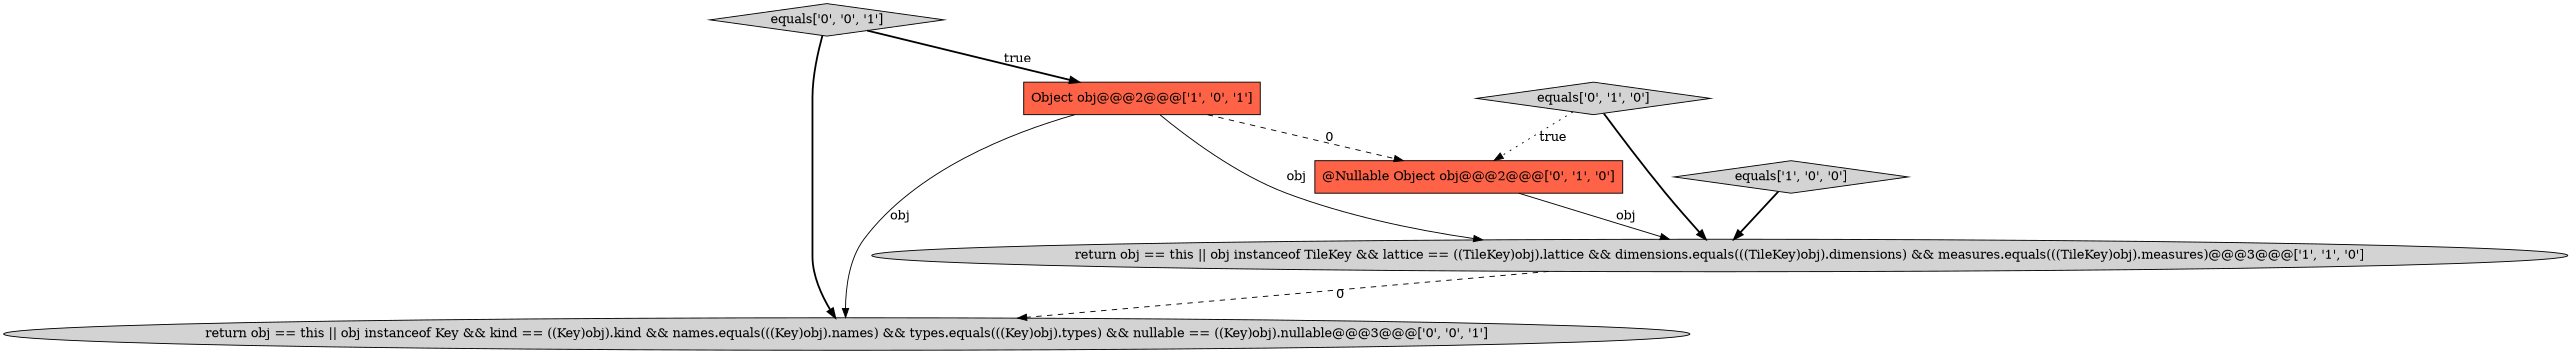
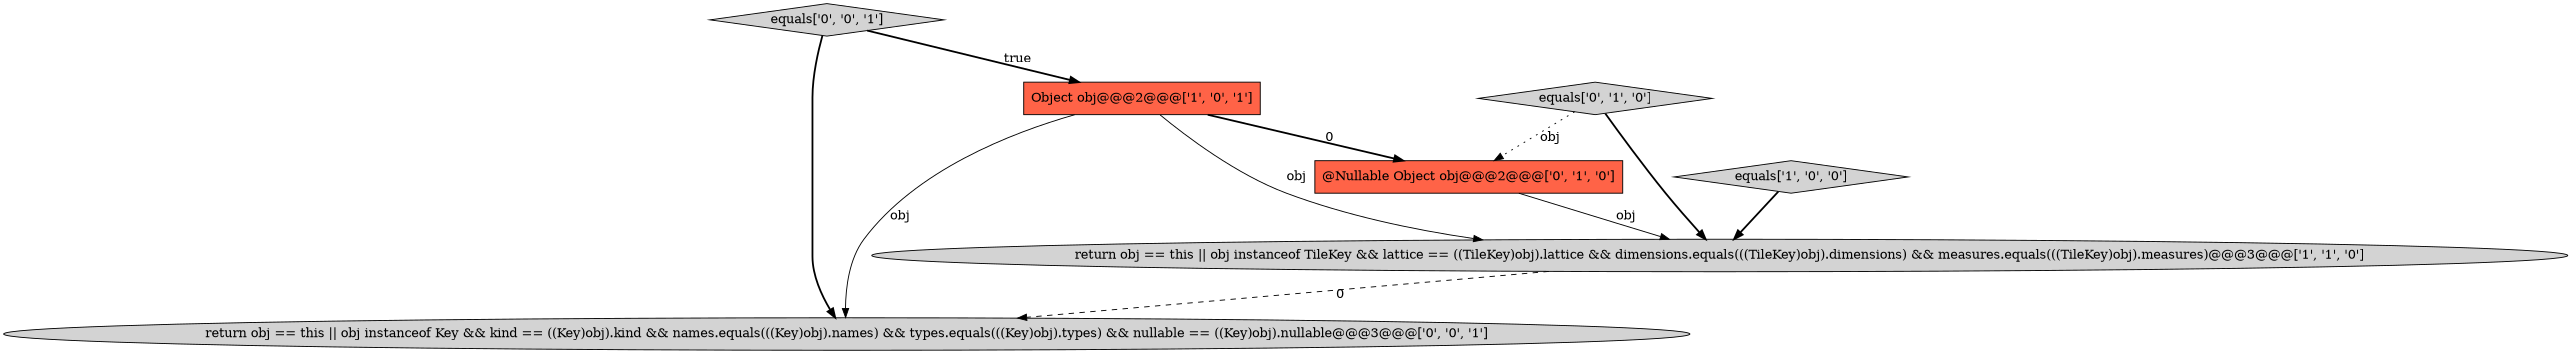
(1301, 137) -> (1301, 137)
(1553, 138) -> (1550, 138)
